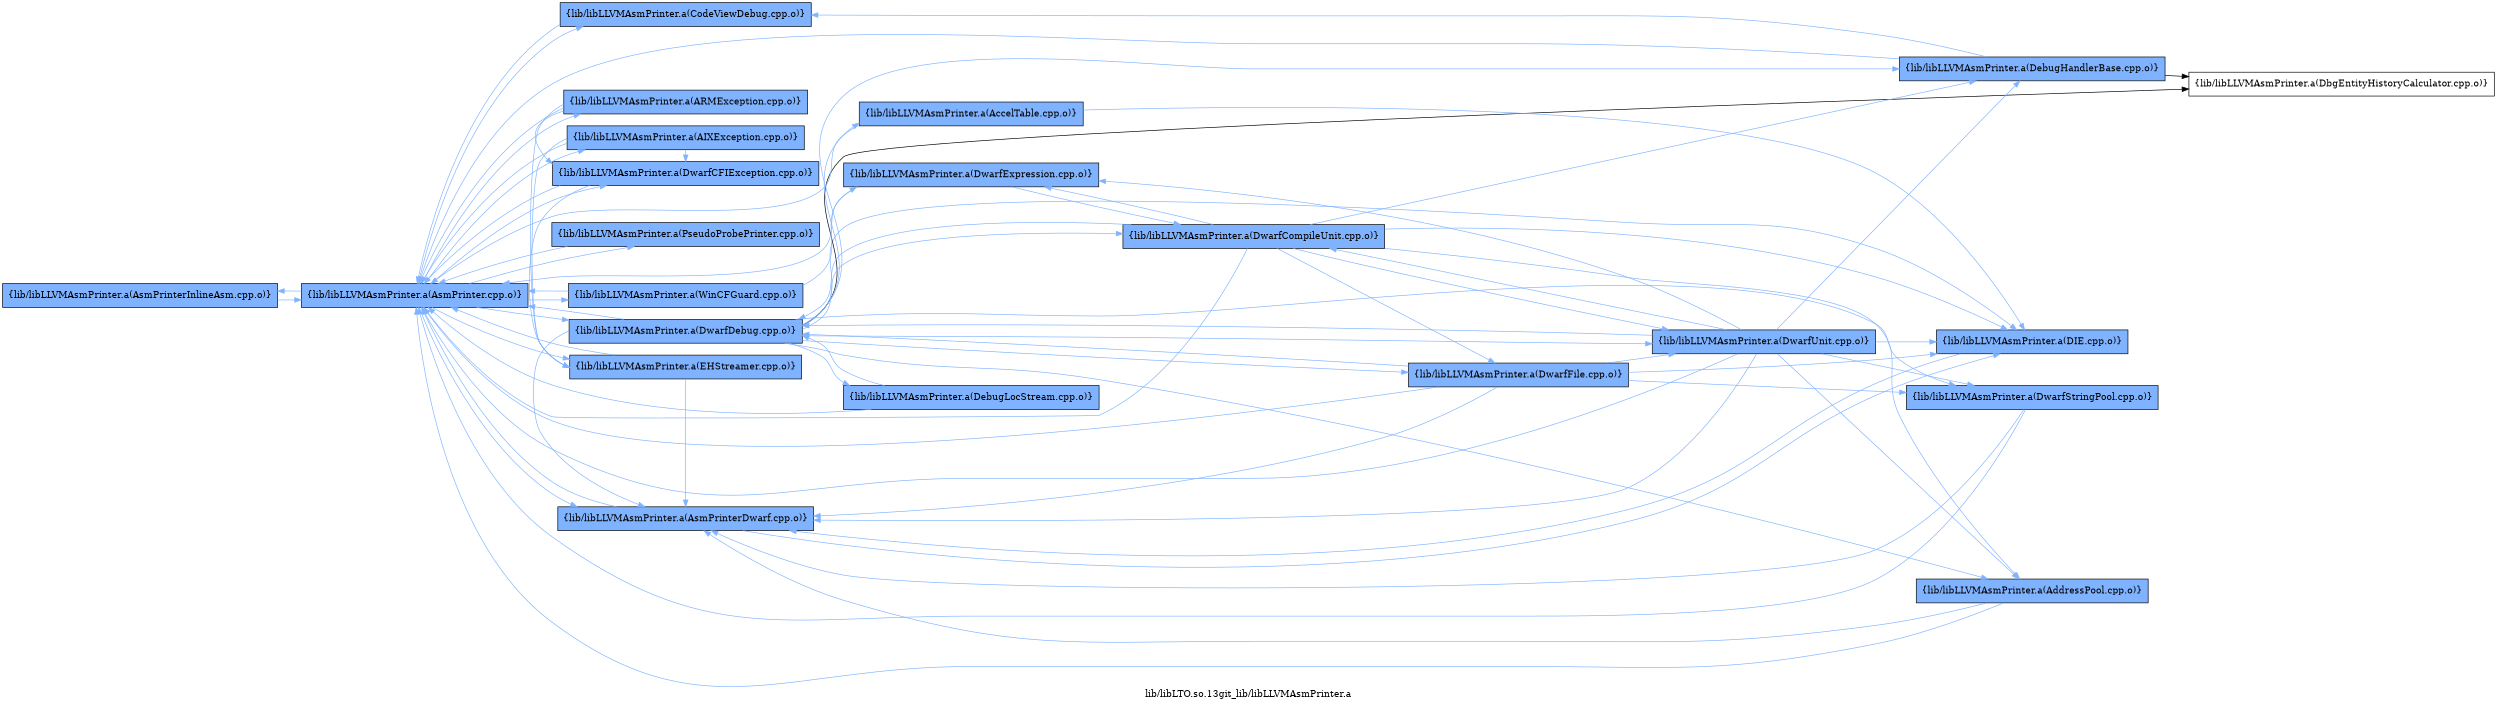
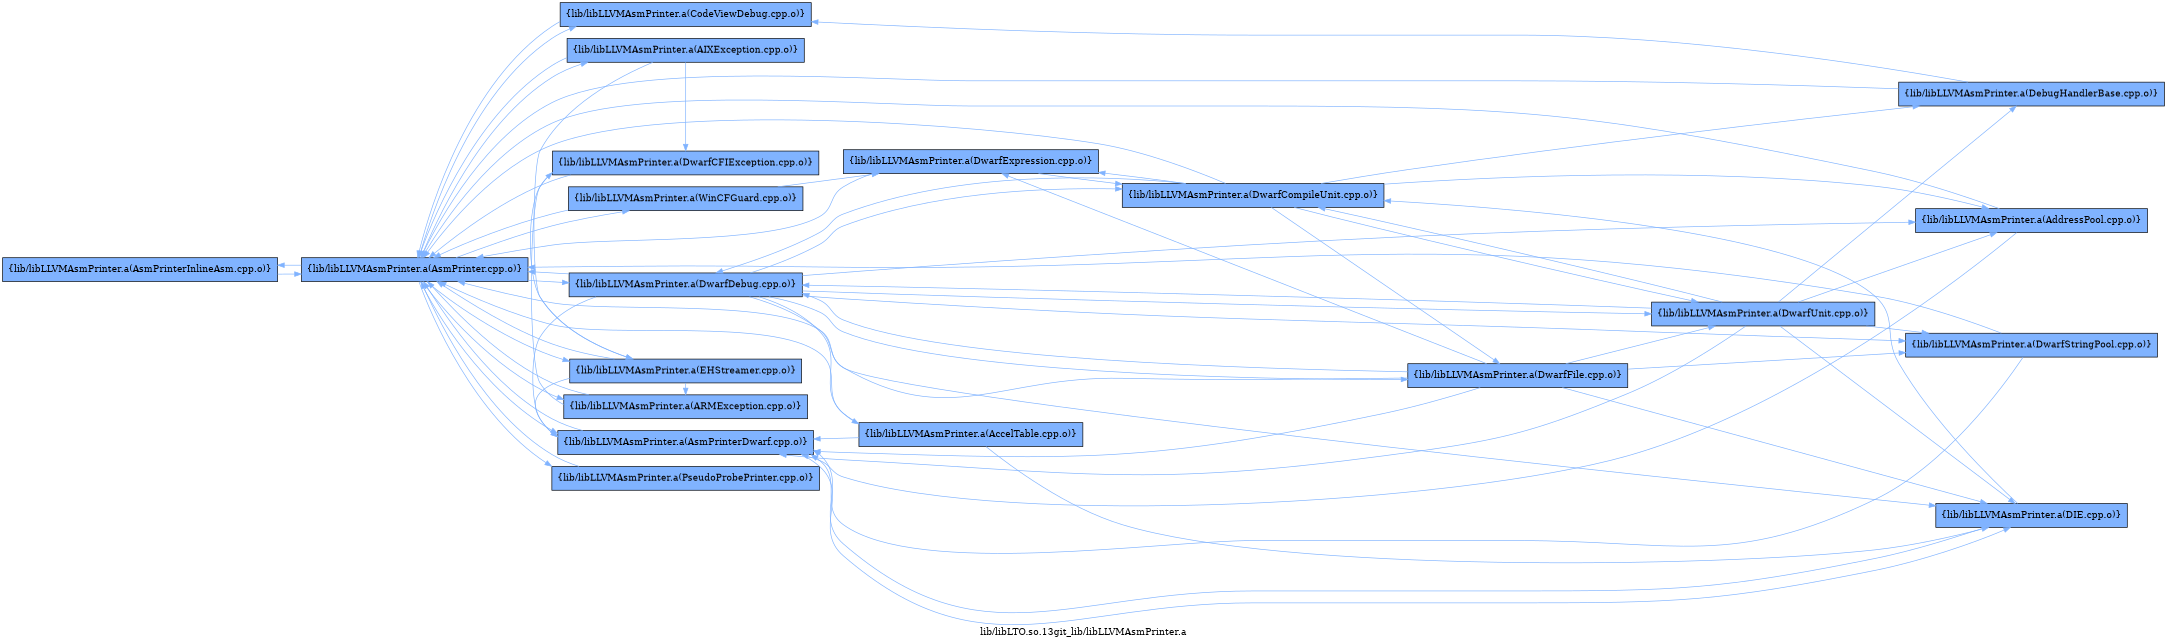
(1238, 68) -> none
(2342, 84) -> none
(1415, 221) -> (1248, 270)
(509, 224) -> none
(530, 235) -> (686, 386)
(1699, 243) -> (1765, 250)
(971, 398) -> none
none -> (840, 438)
(1056, 478) -> none
